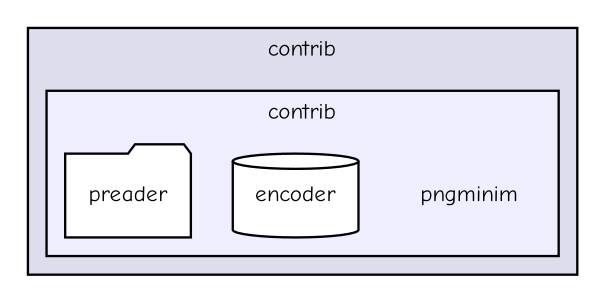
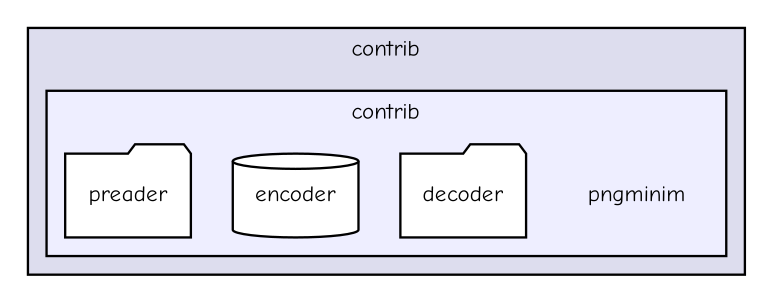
none -> (463, 196)
